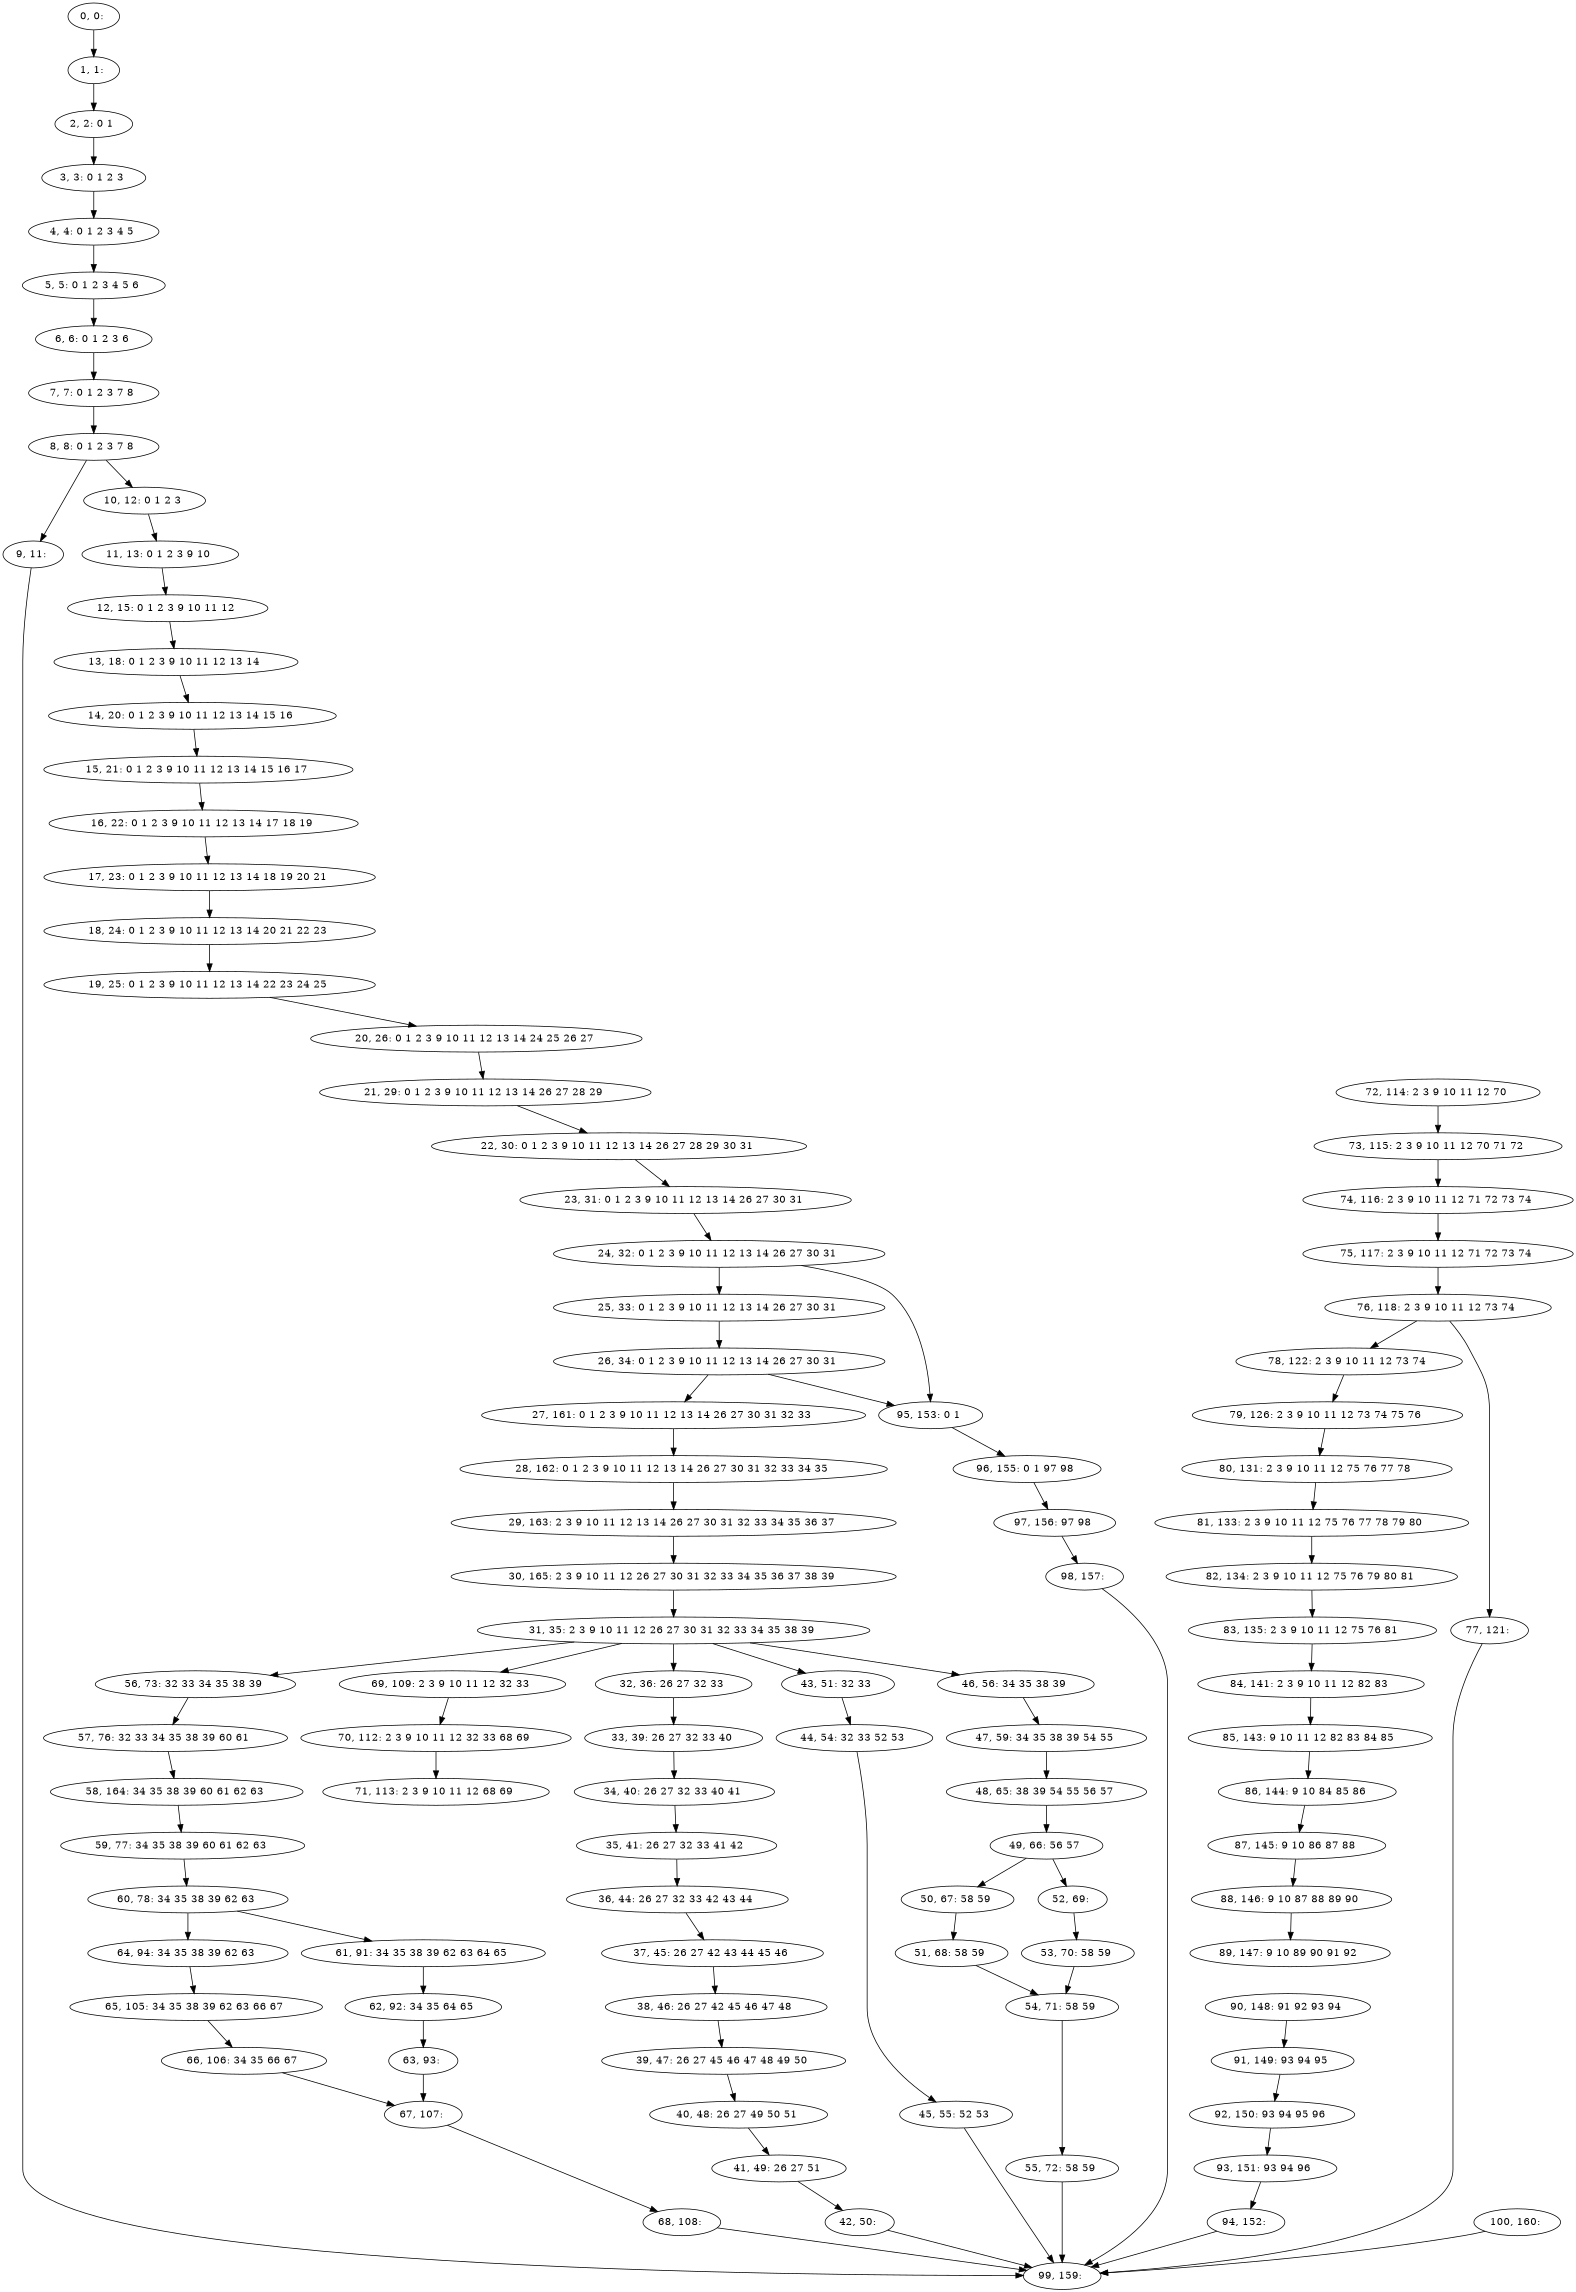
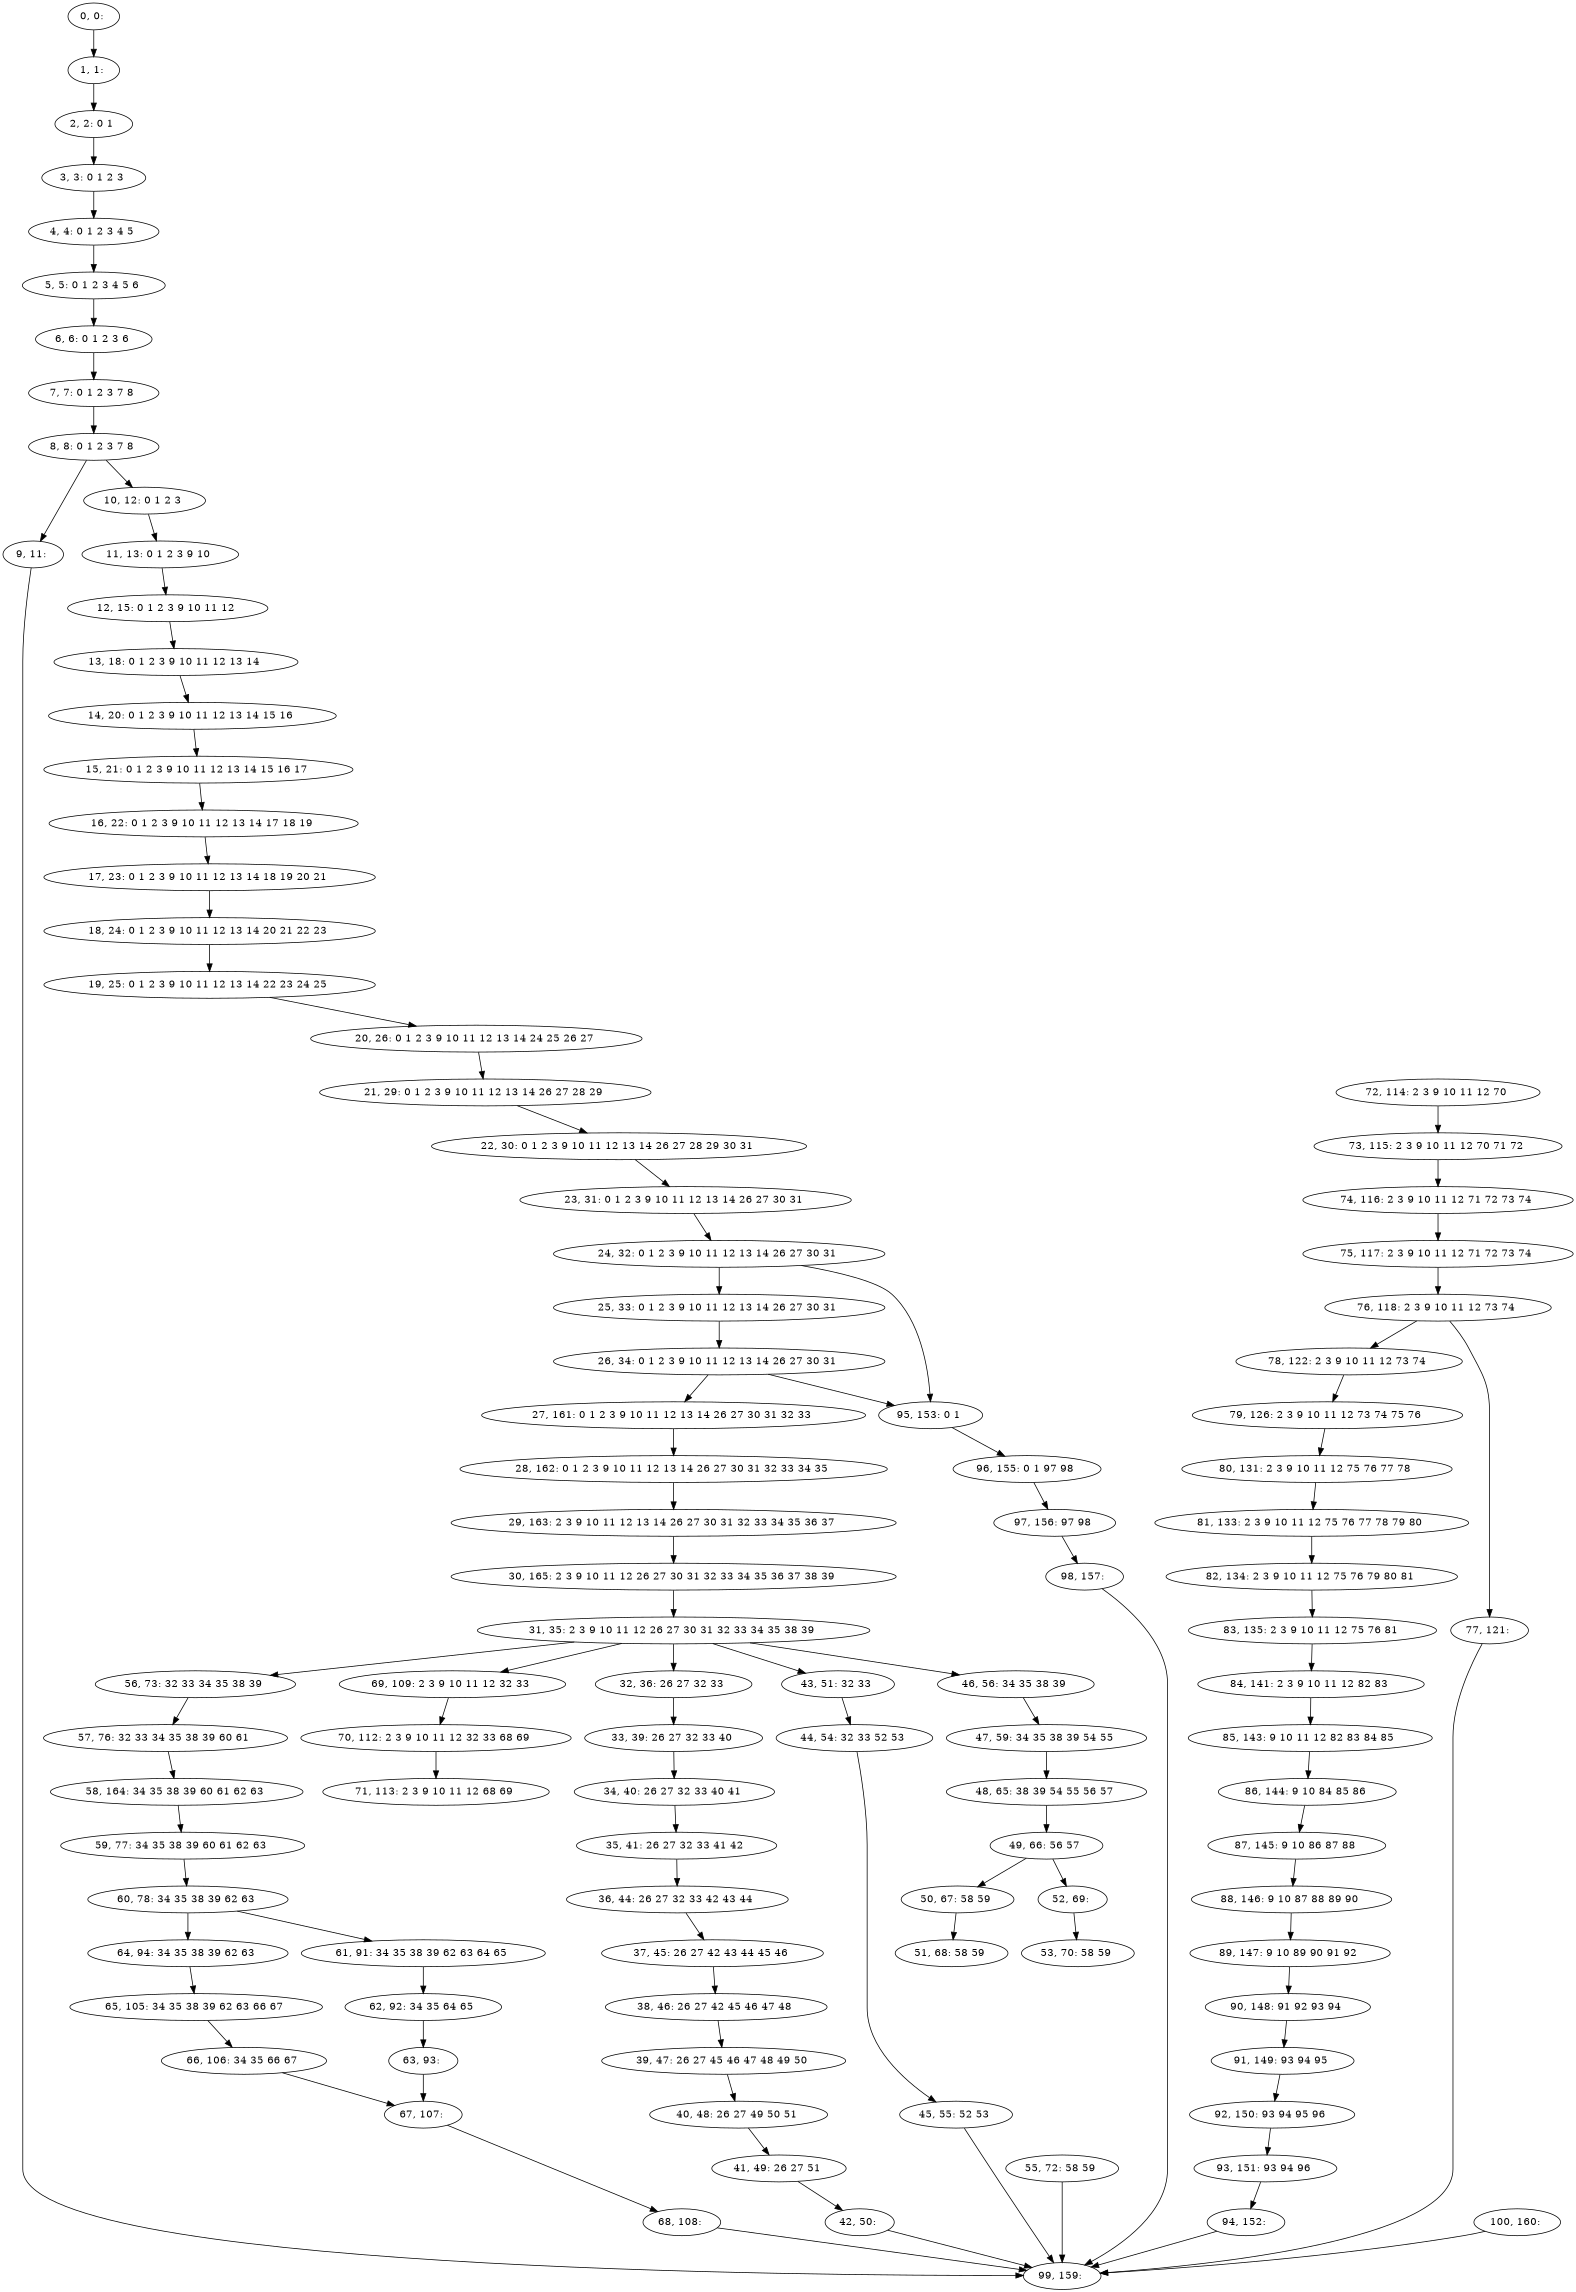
none -> (1289, 1976)
(1062, 2007) -> none
